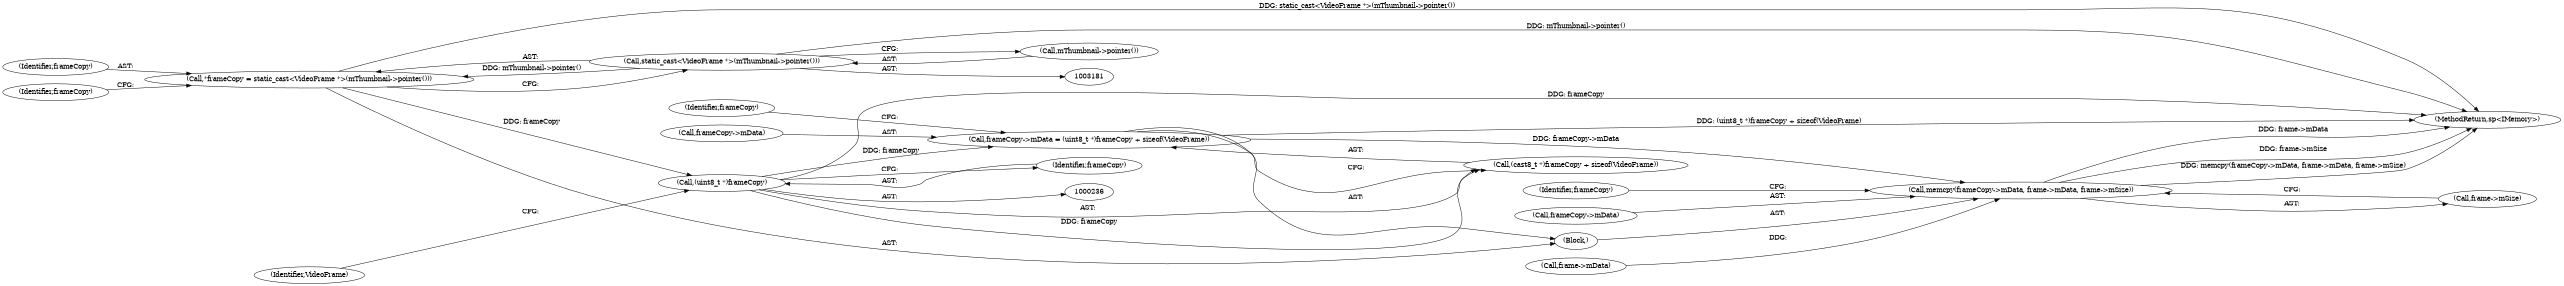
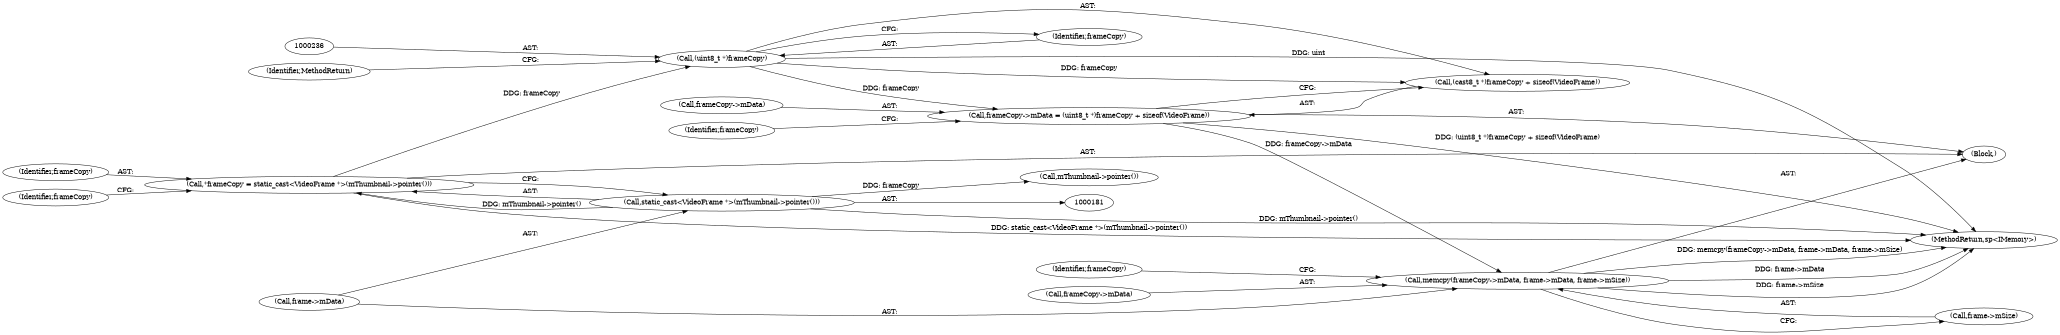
(891, 49) -> (891, 186)
(945, 62) -> (511, 253)
(1089, 77) -> (1089, 203)
(1576, 95) -> (1308, 54)
(2293, 190) -> (1790, 304)
(912, 202) -> (494, 52)
(2293, 204) -> (1790, 321)
(1786, 225) -> (1755, 216)
(1779, 238) -> (891, 312)
(309, 275) -> (309, 72)
